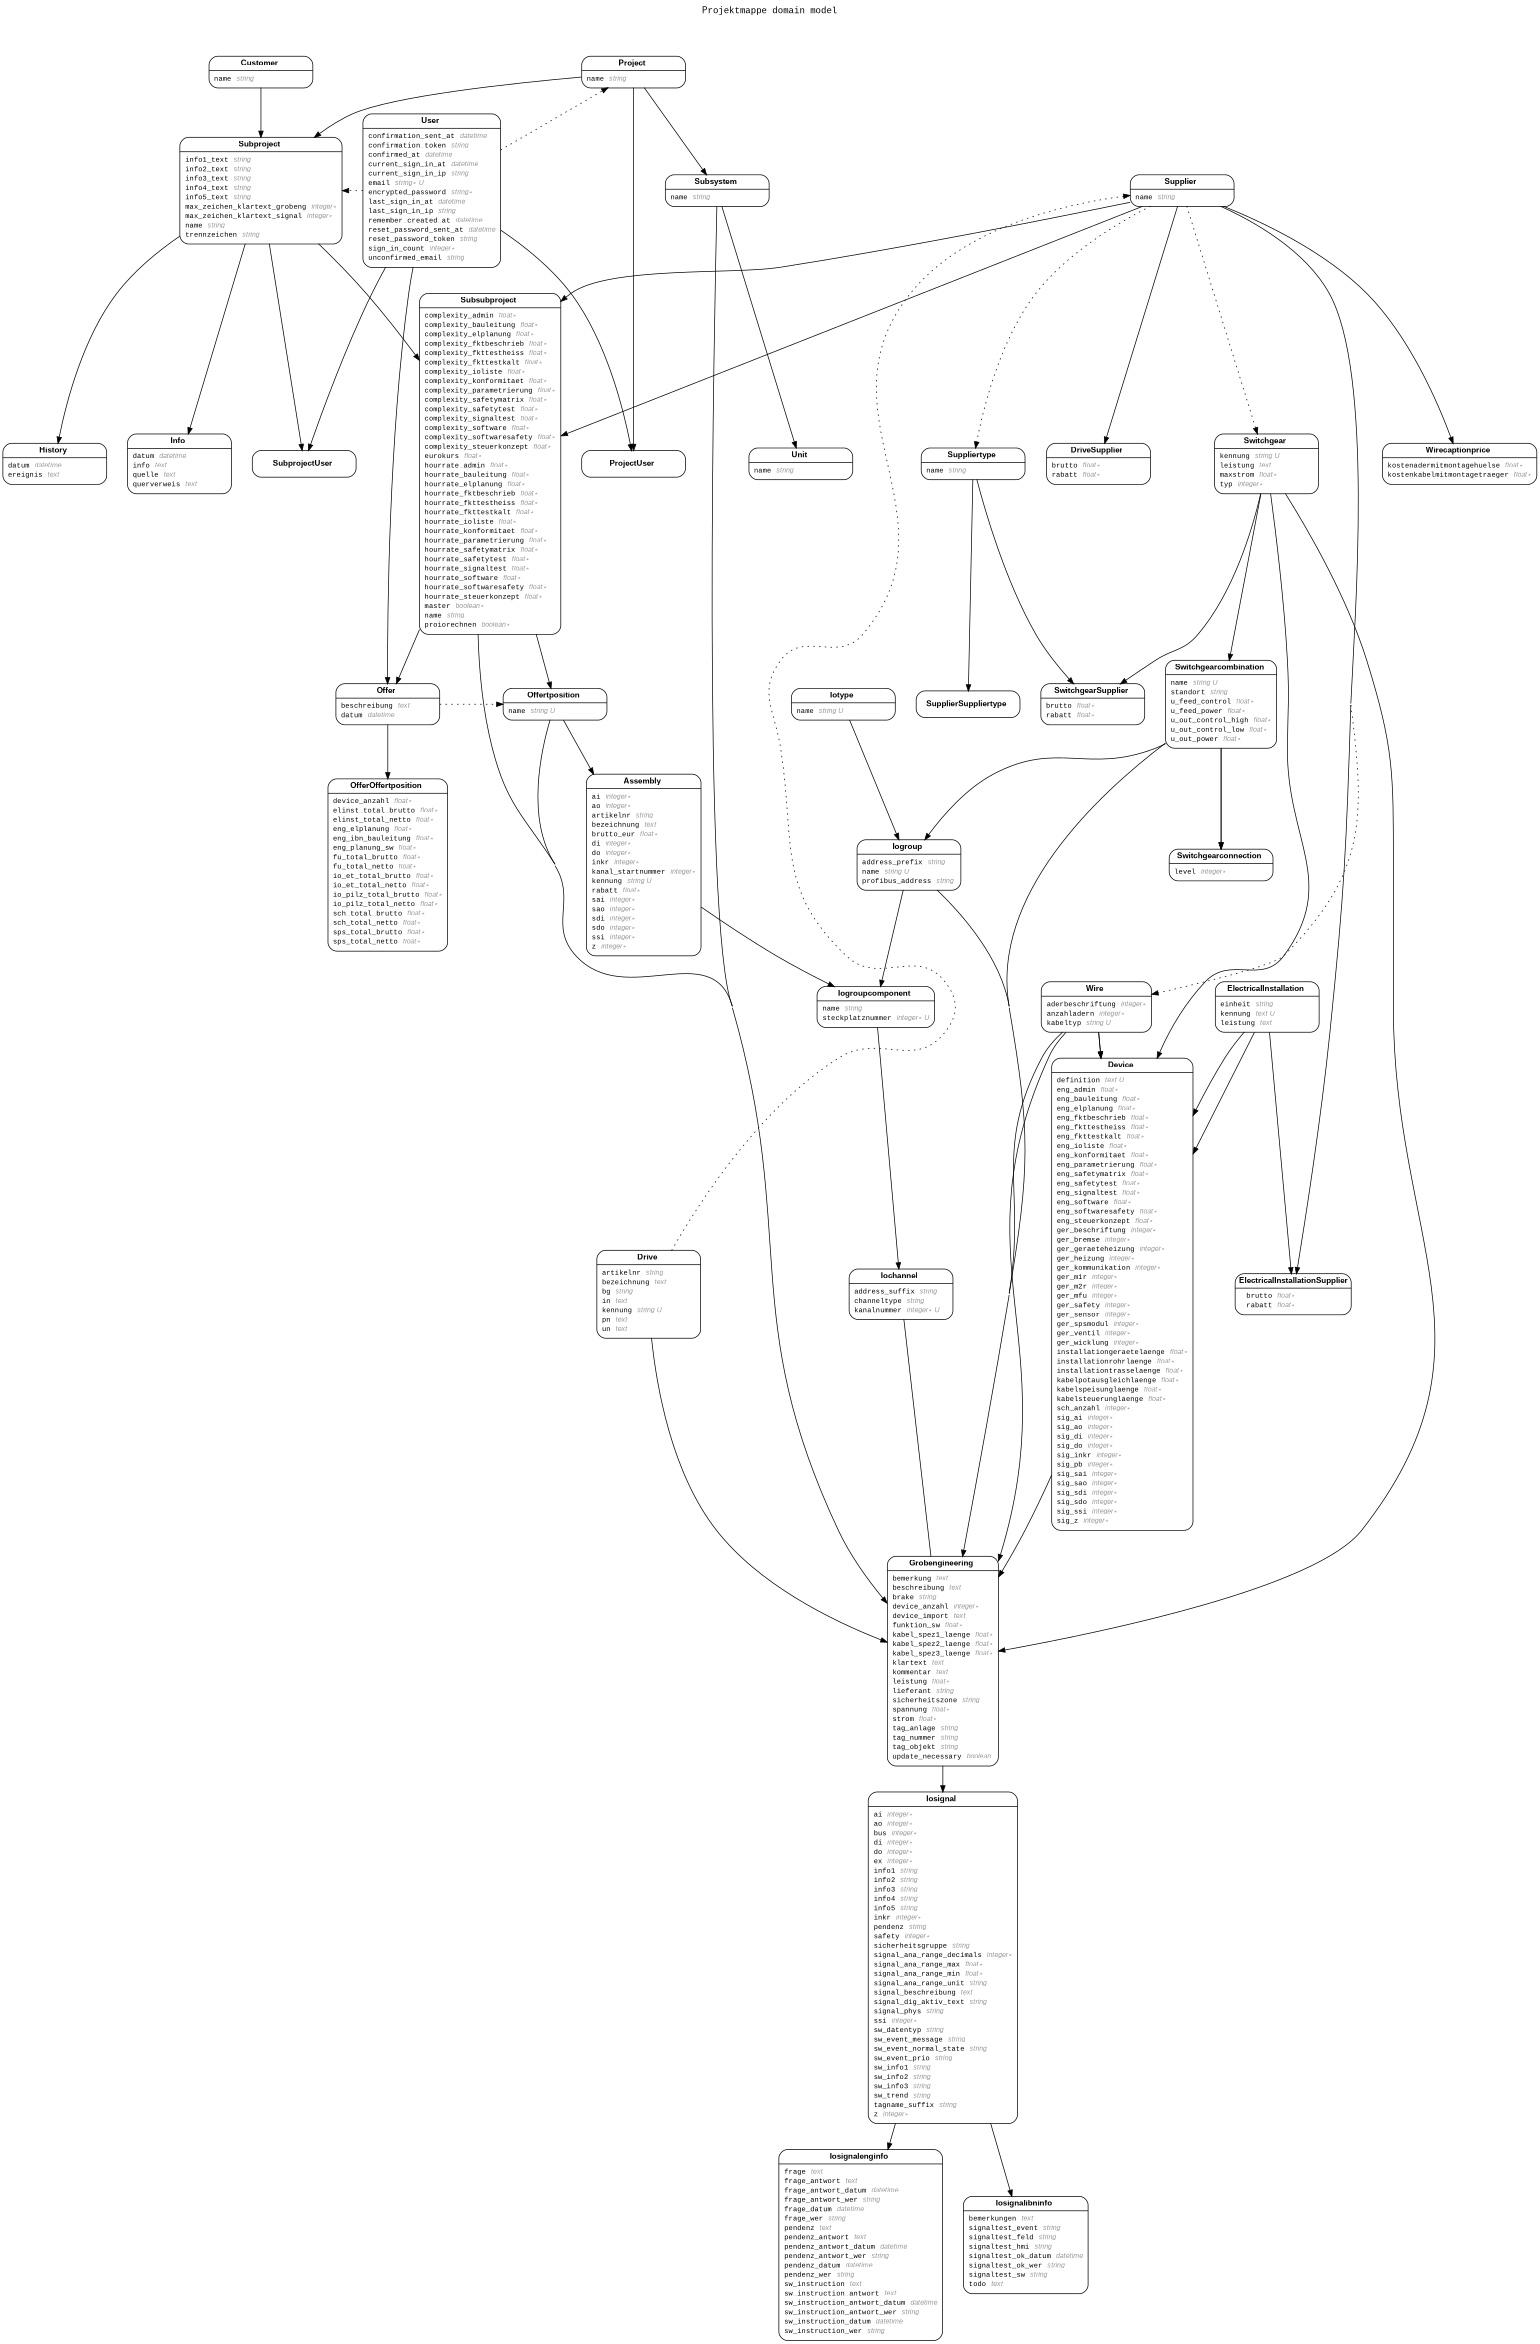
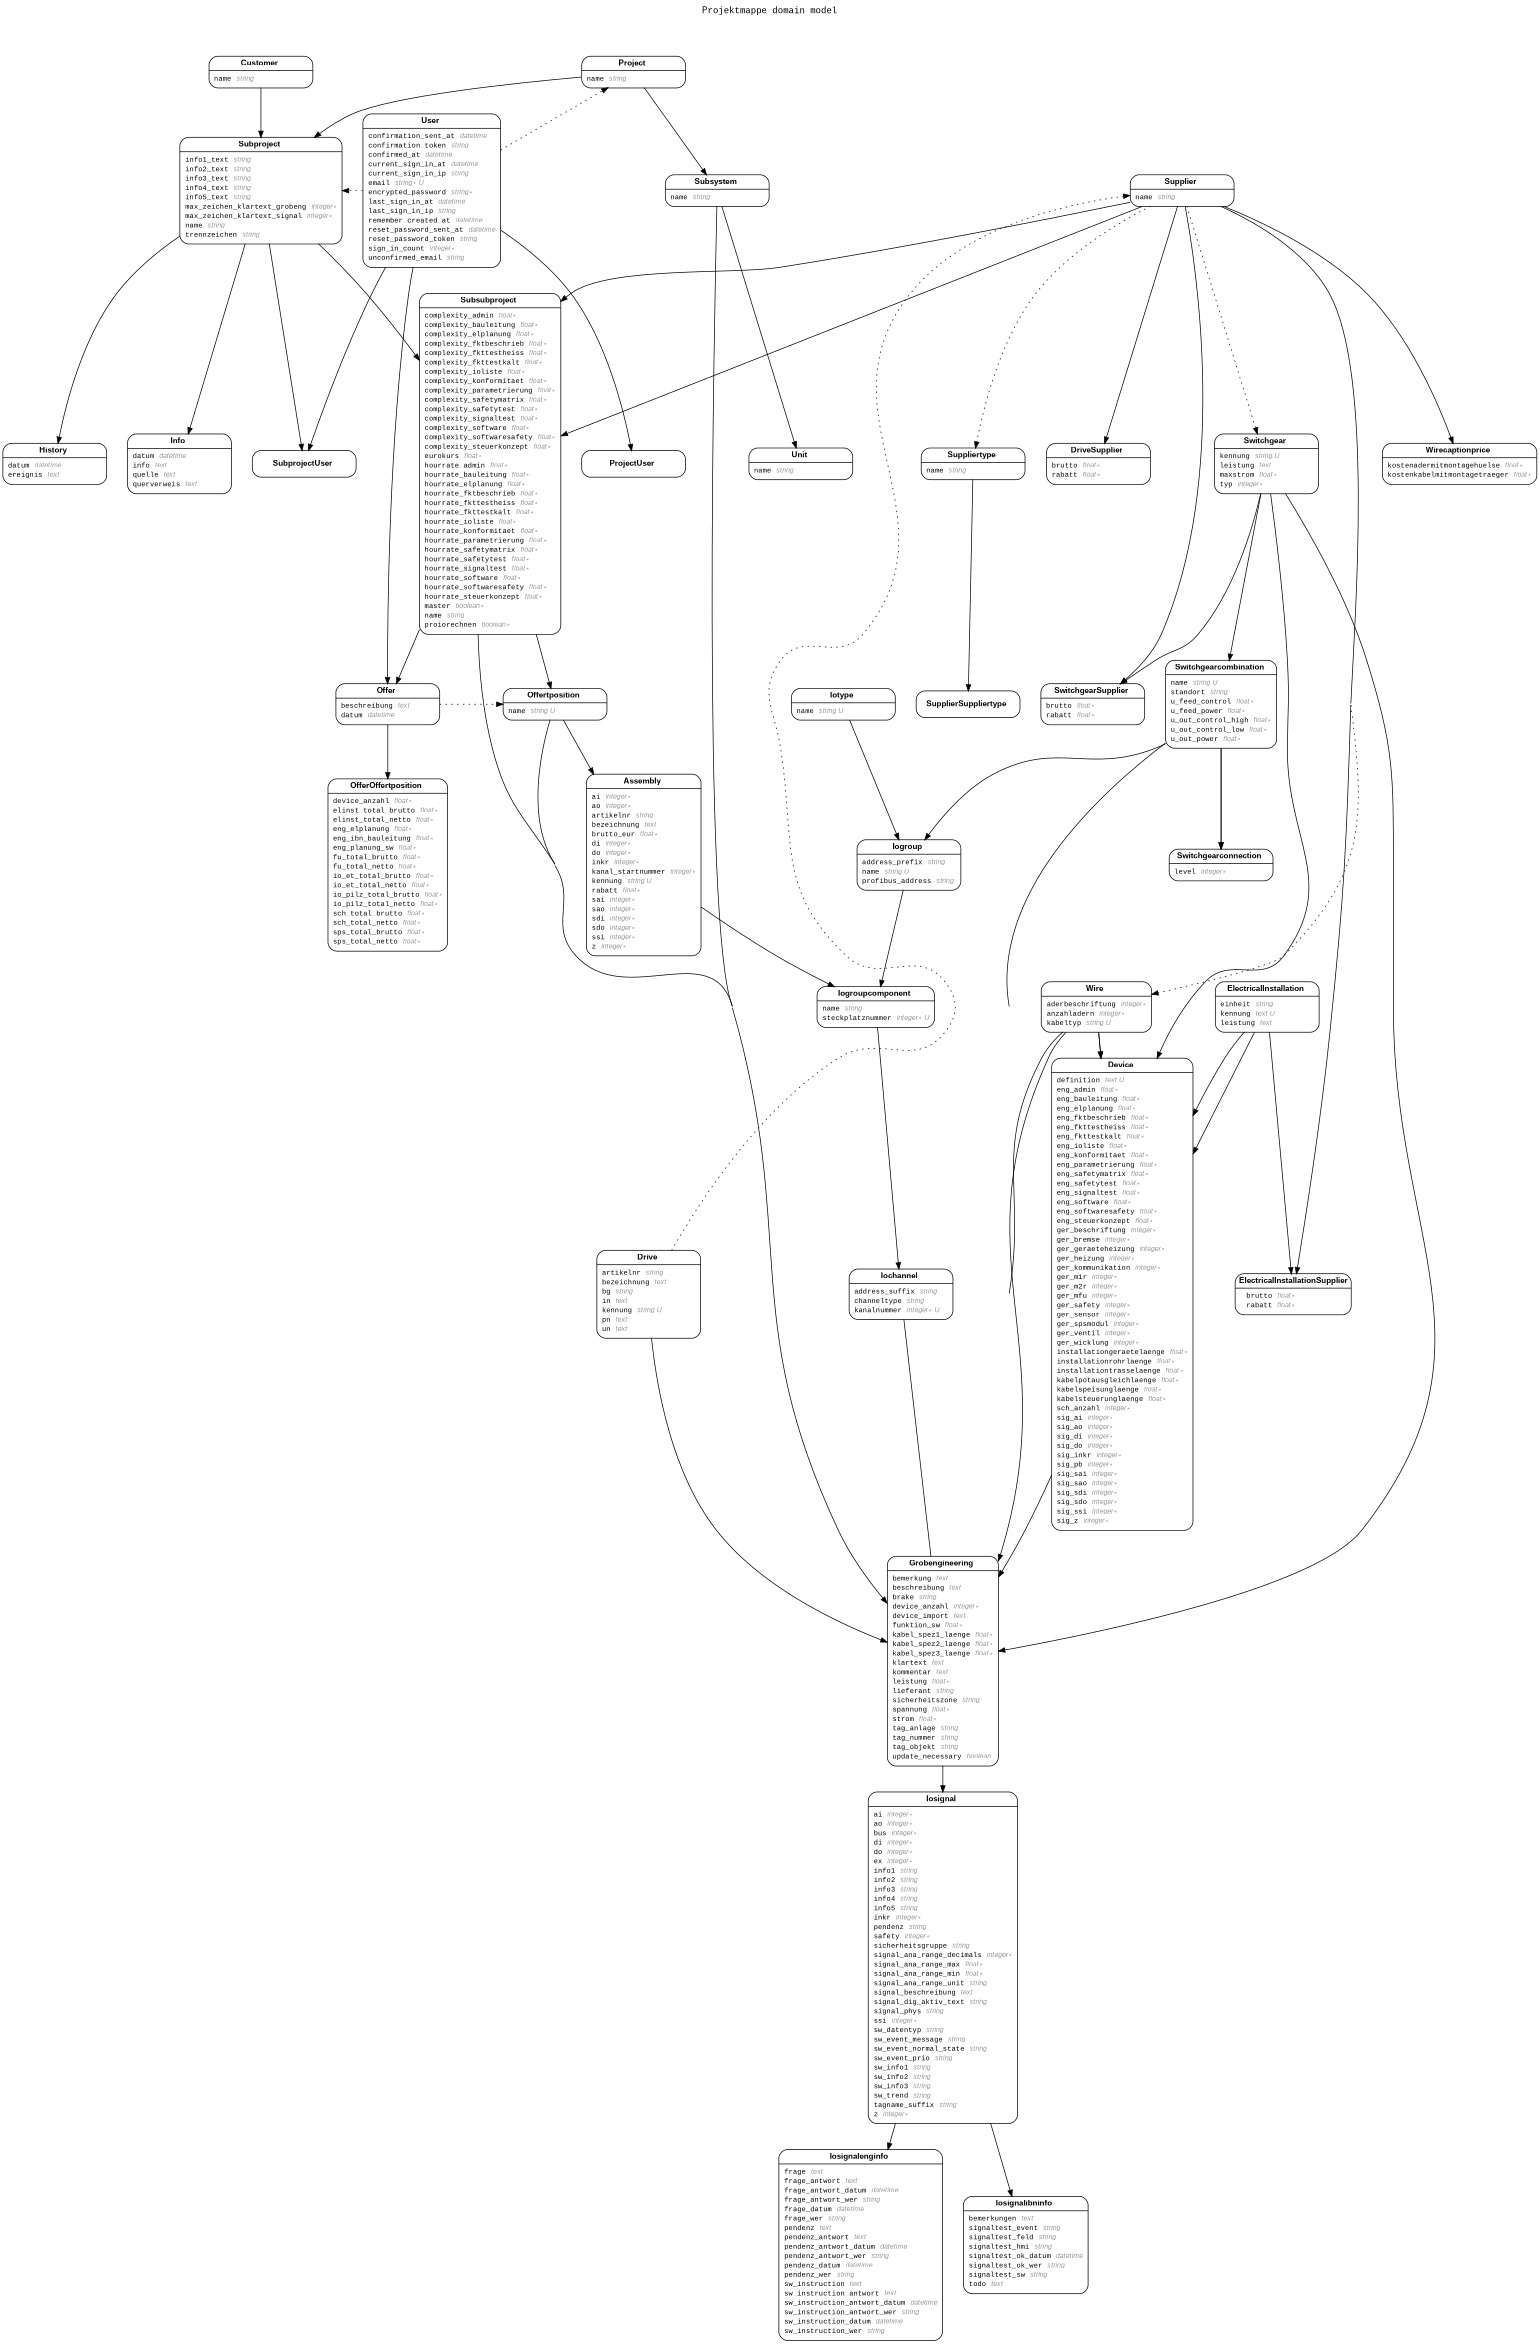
(634, 266) -> none
(1012, 585) -> (1201, 451)
(982, 943) -> none
